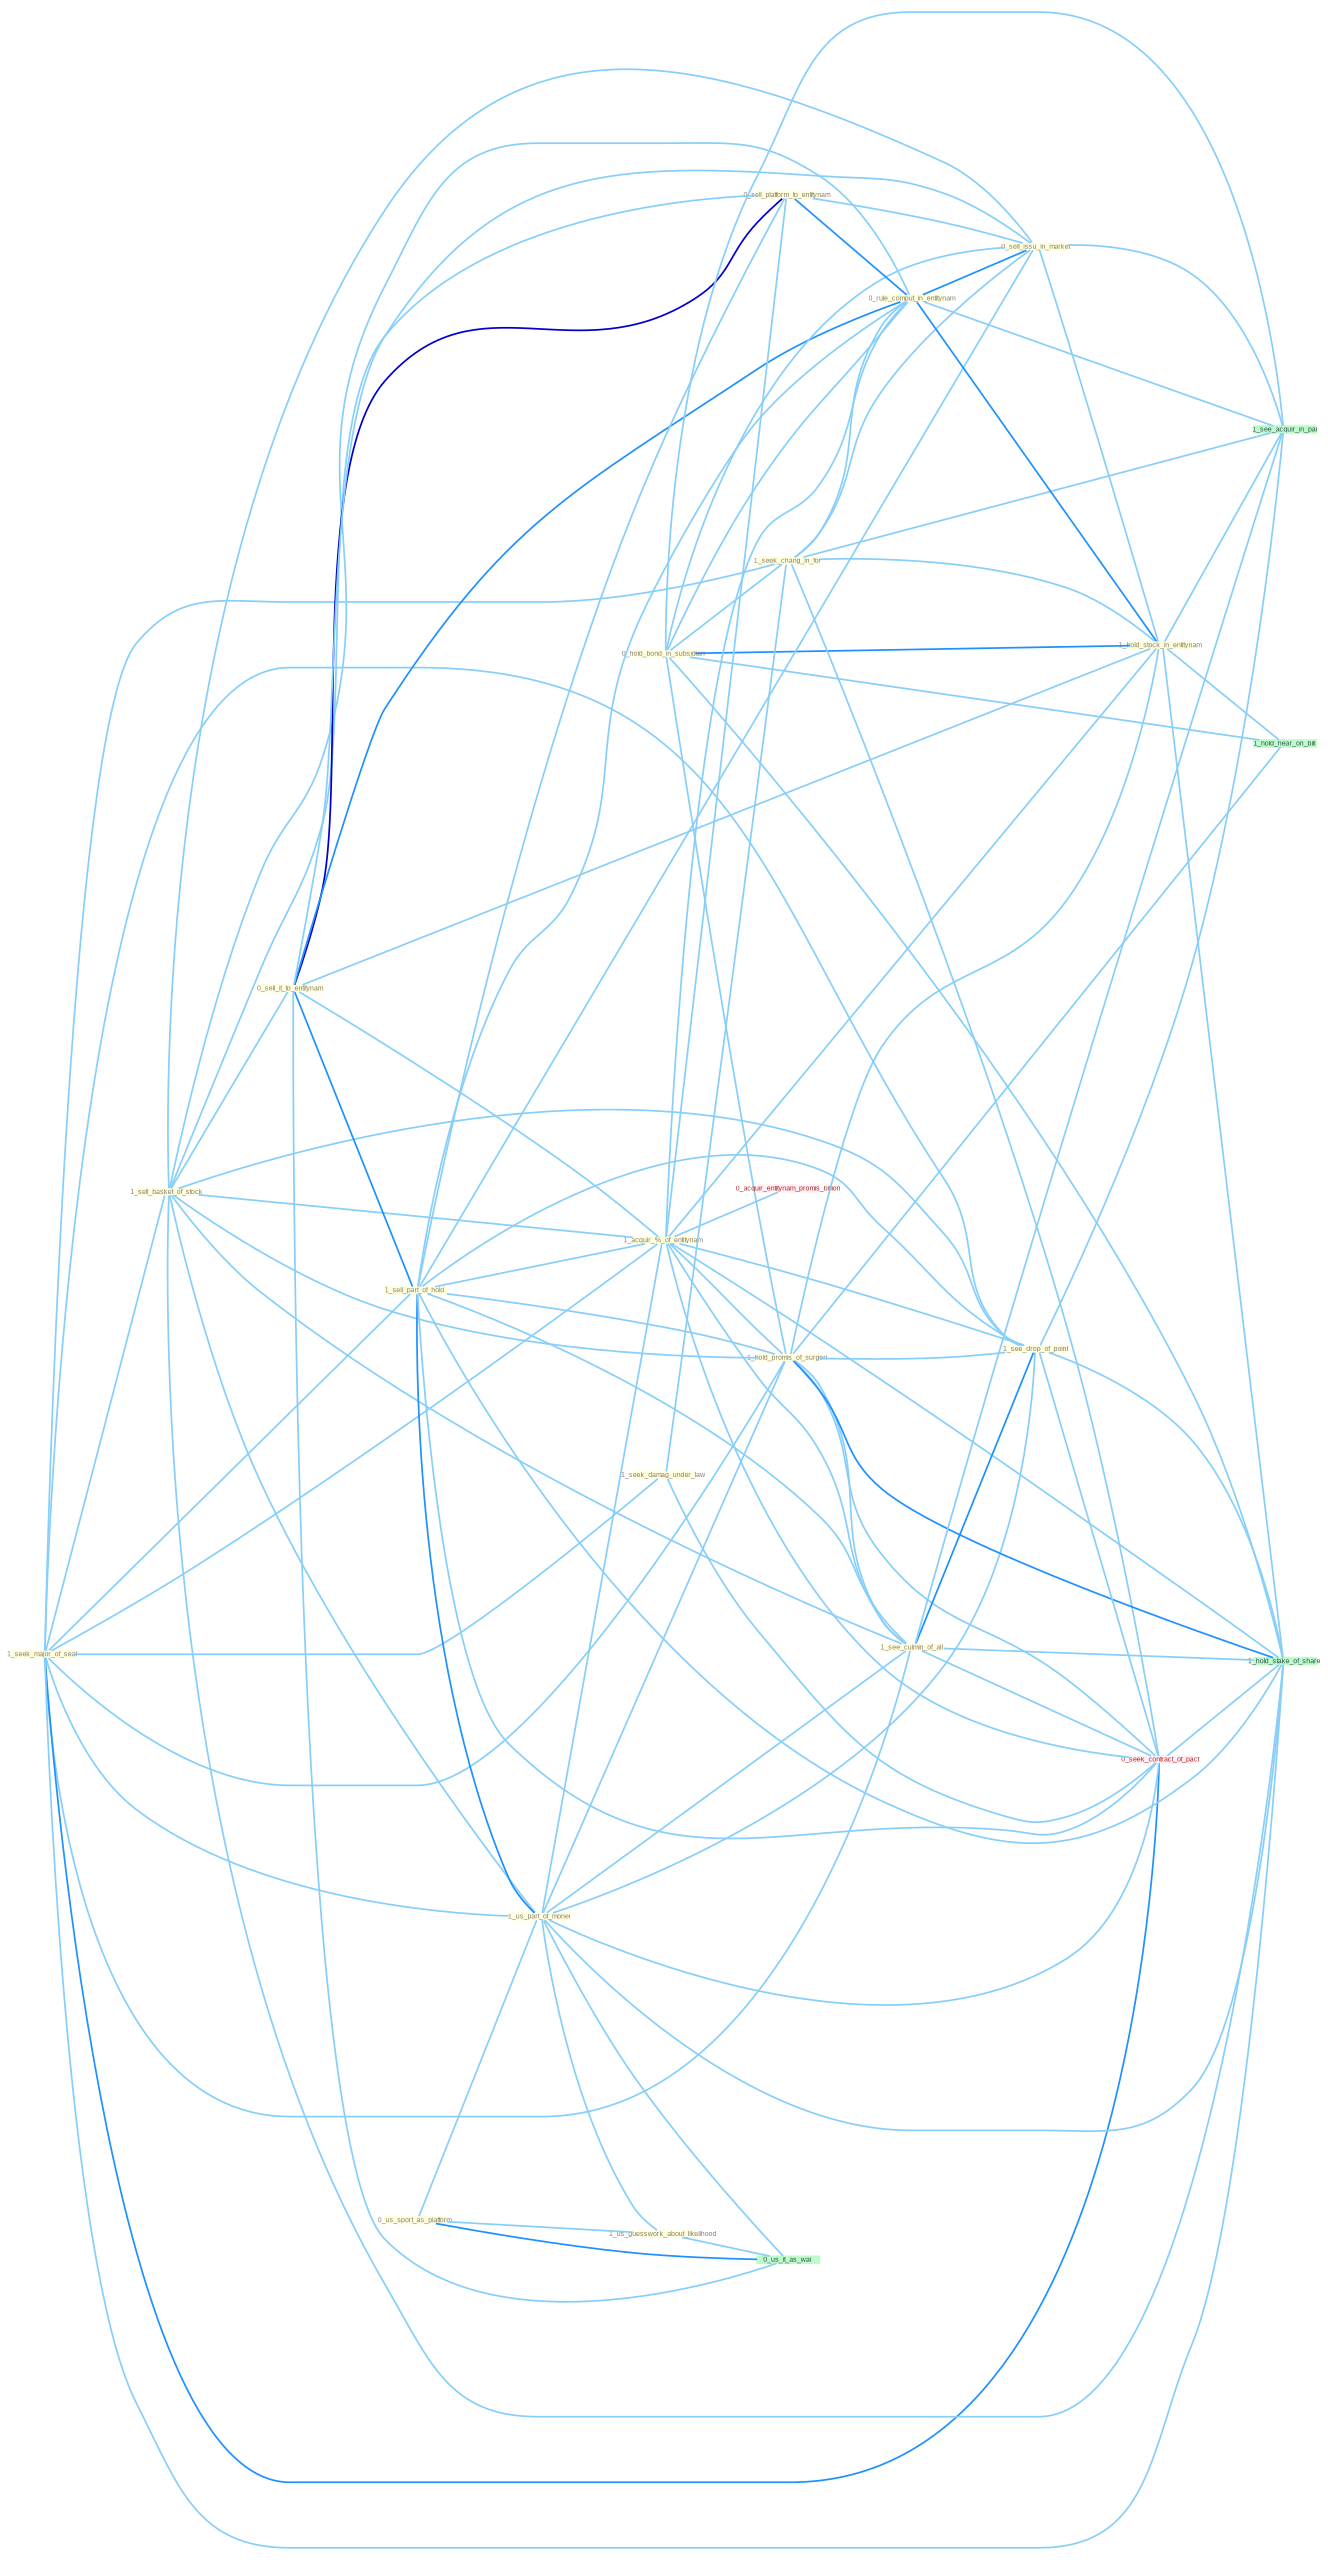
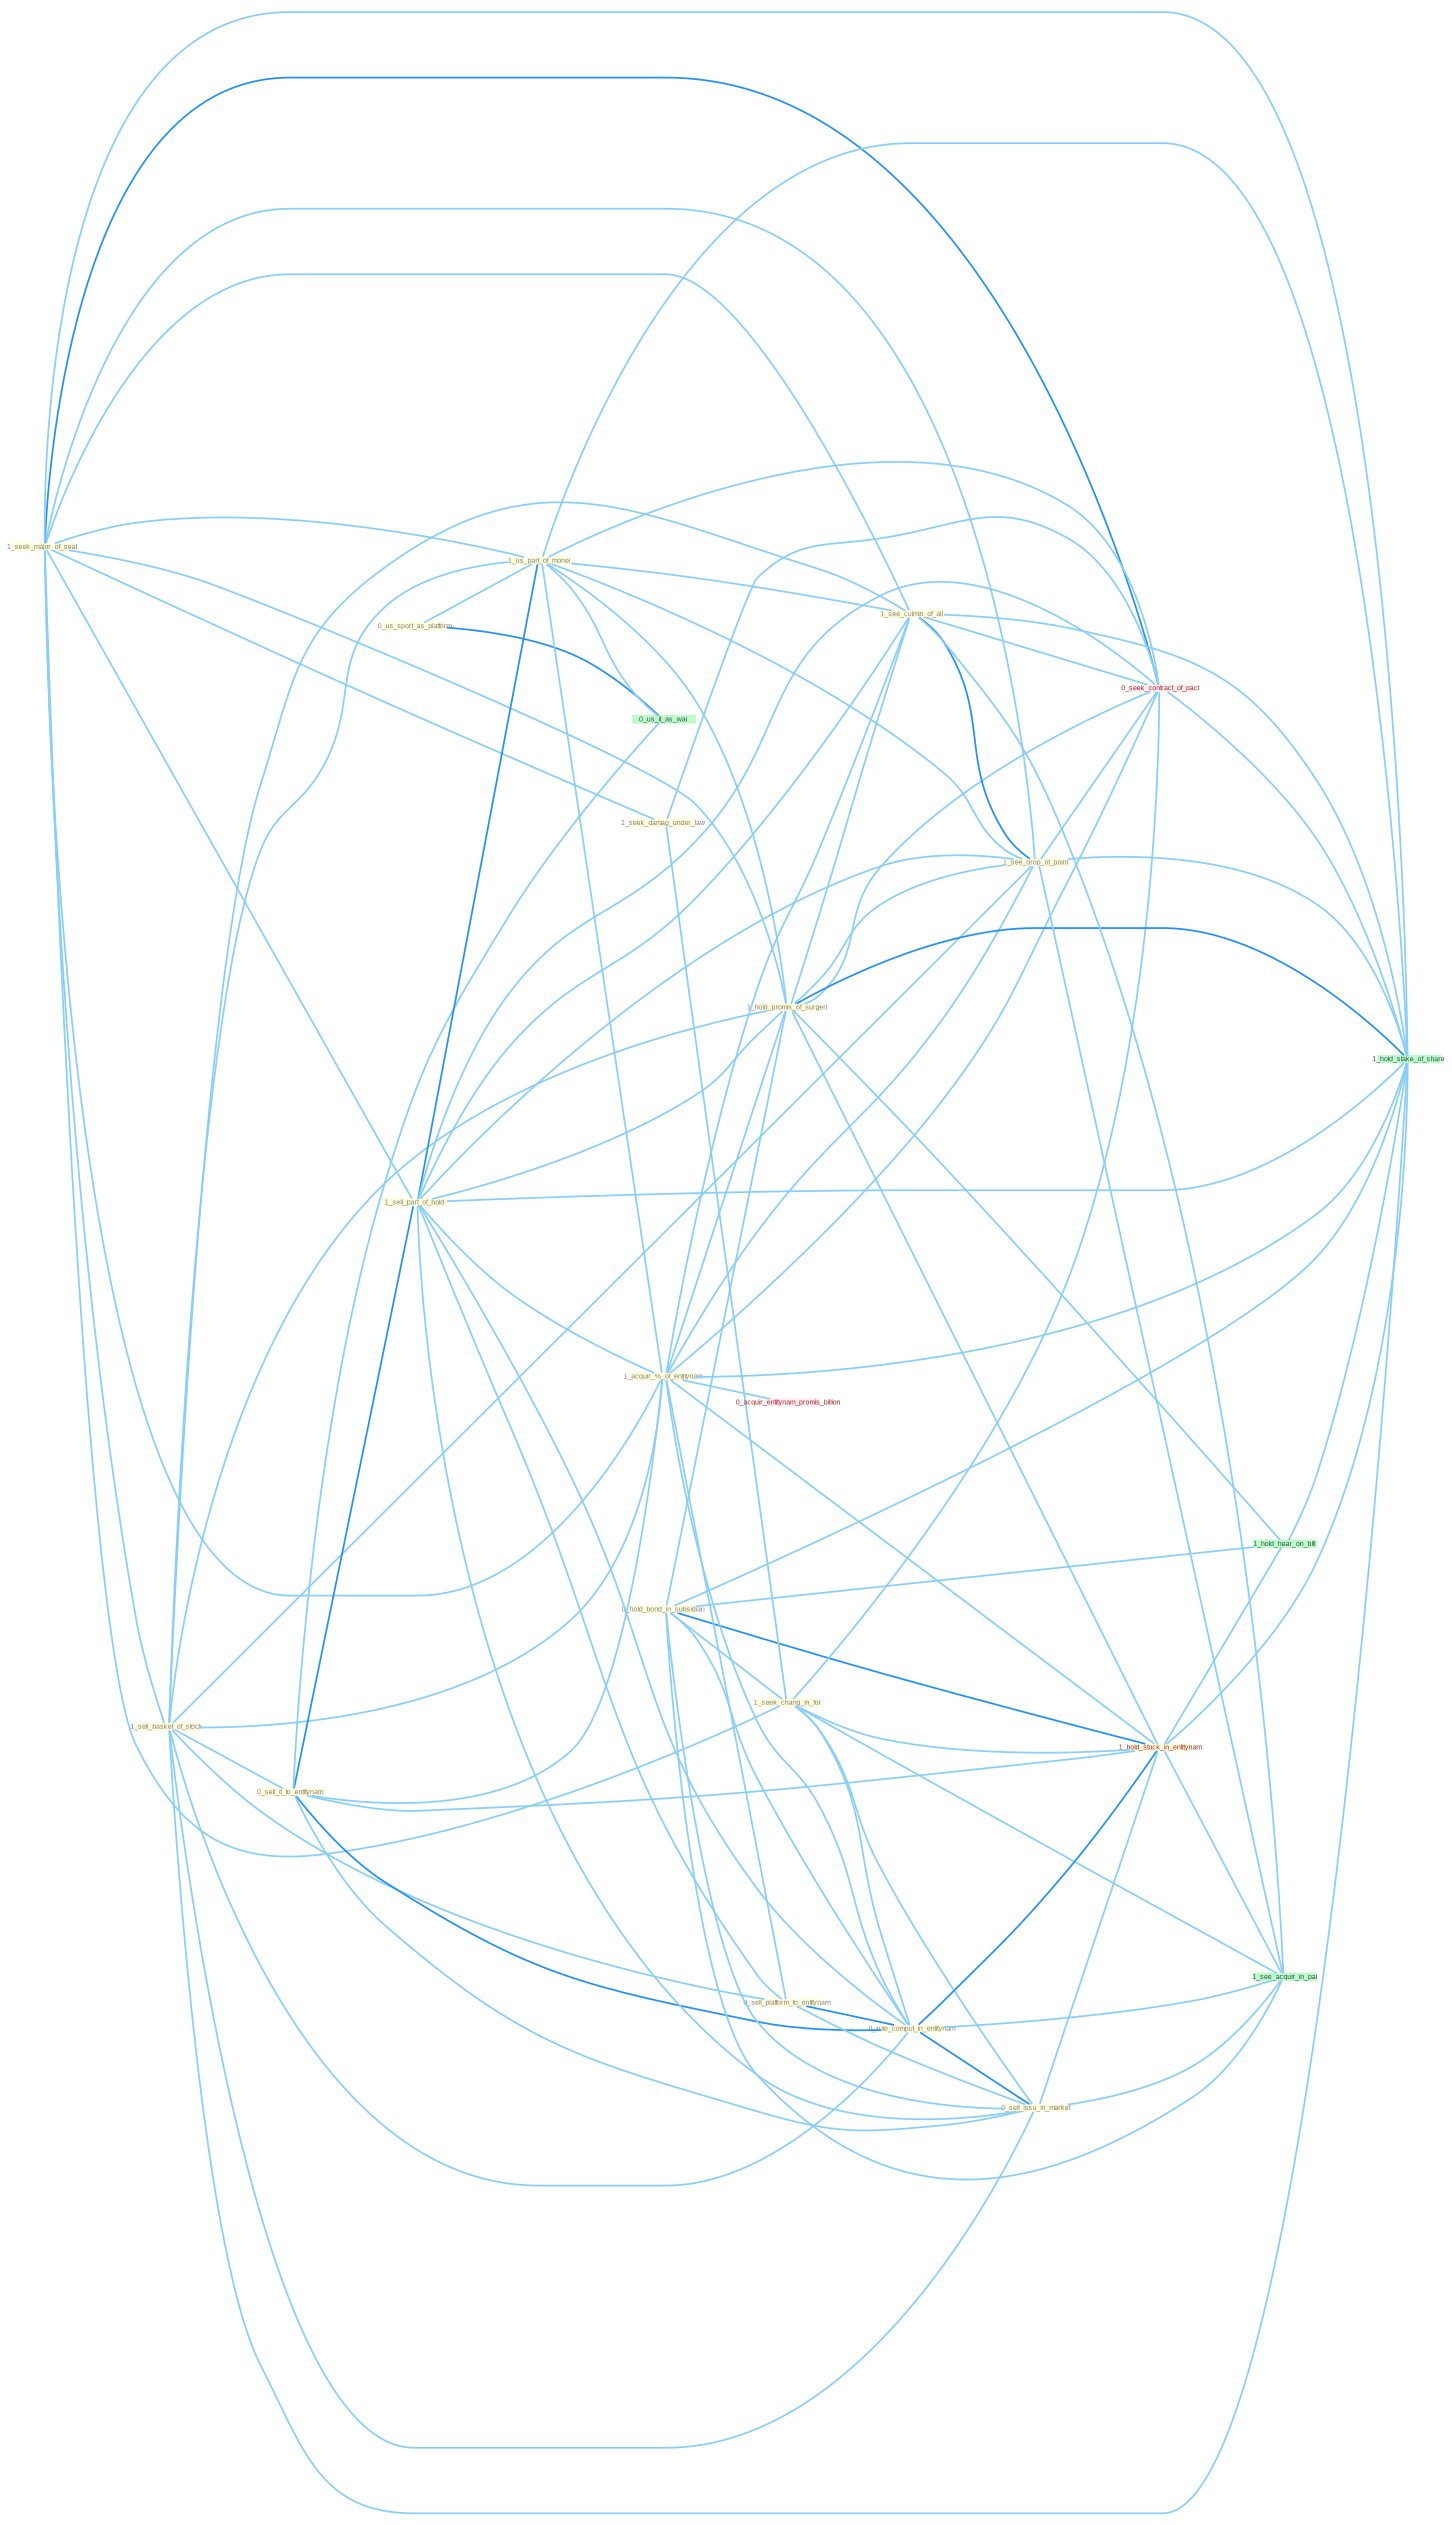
(374, 400) -> none
(1161, 645) -> (1161, 1747)
none -> (1362, 1306)
(664, 2234) -> none
